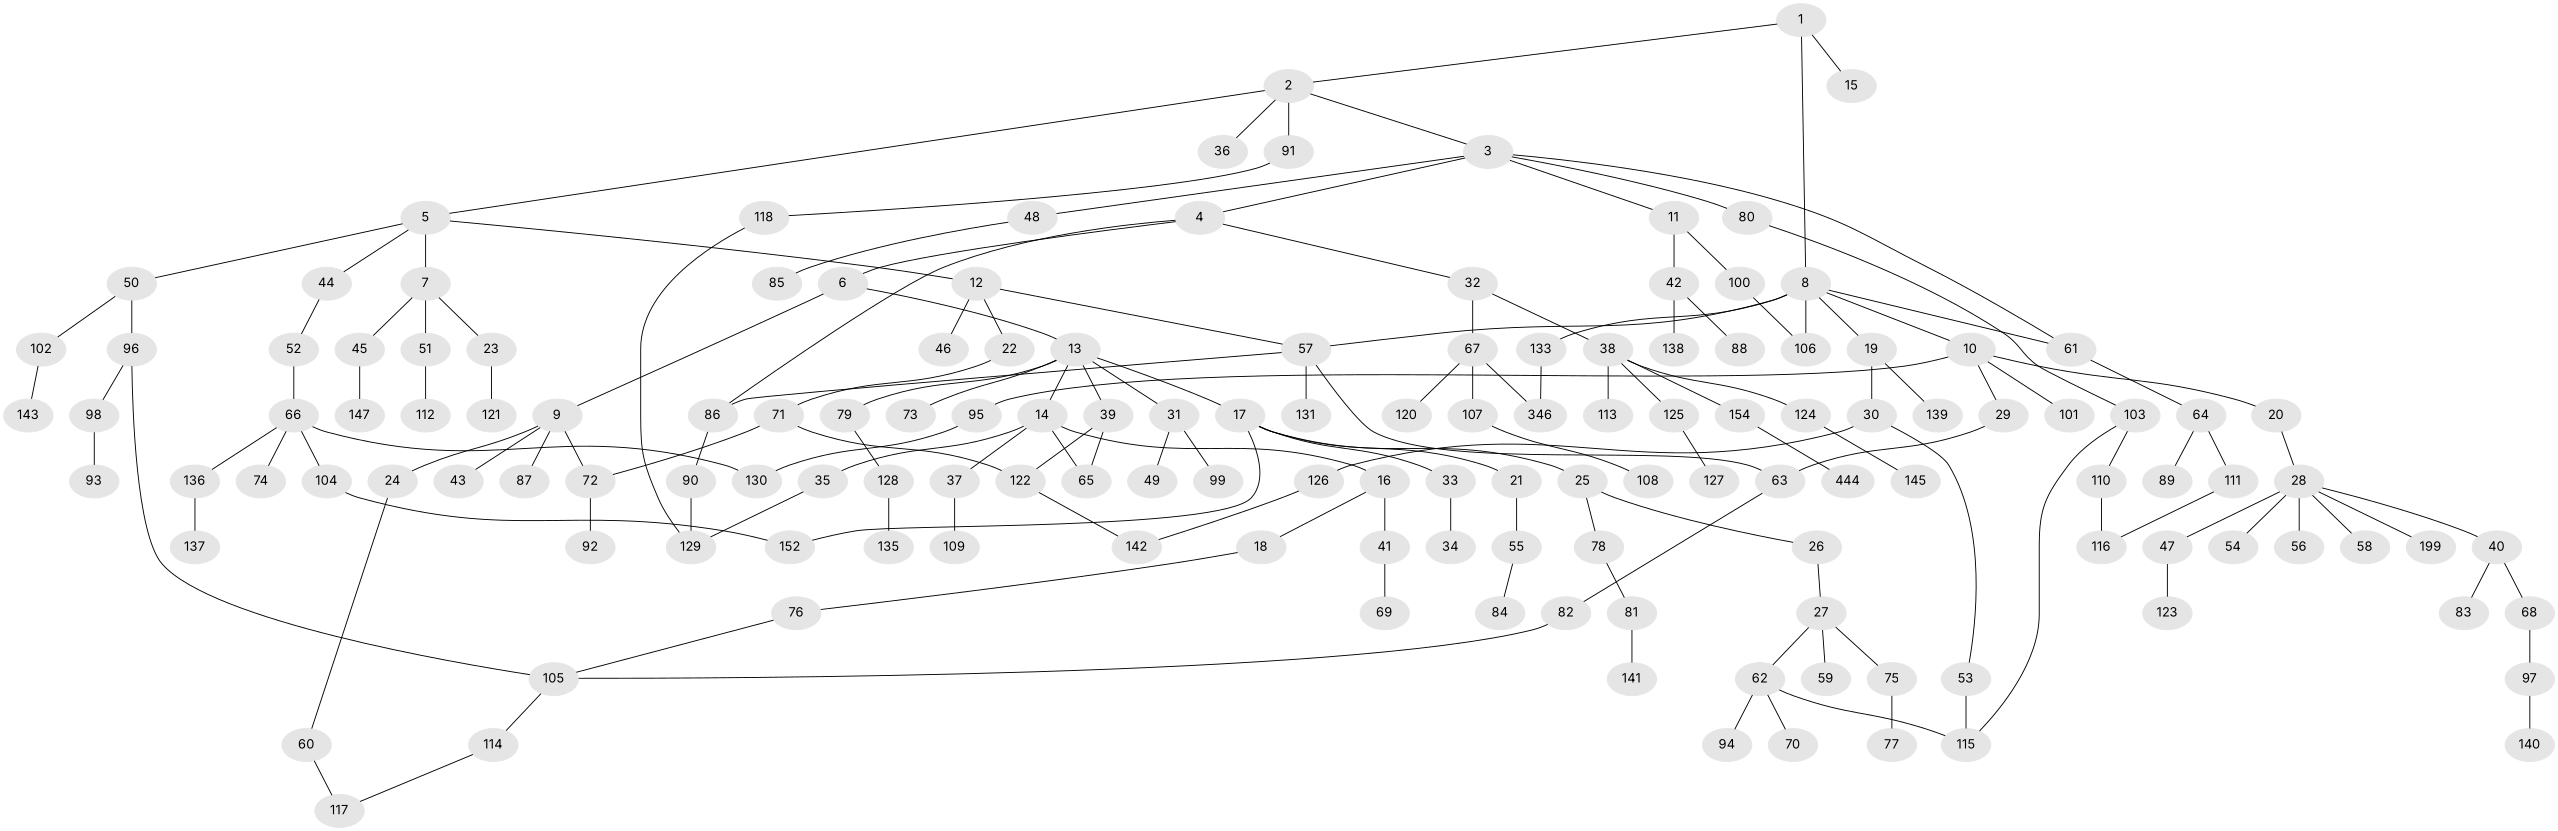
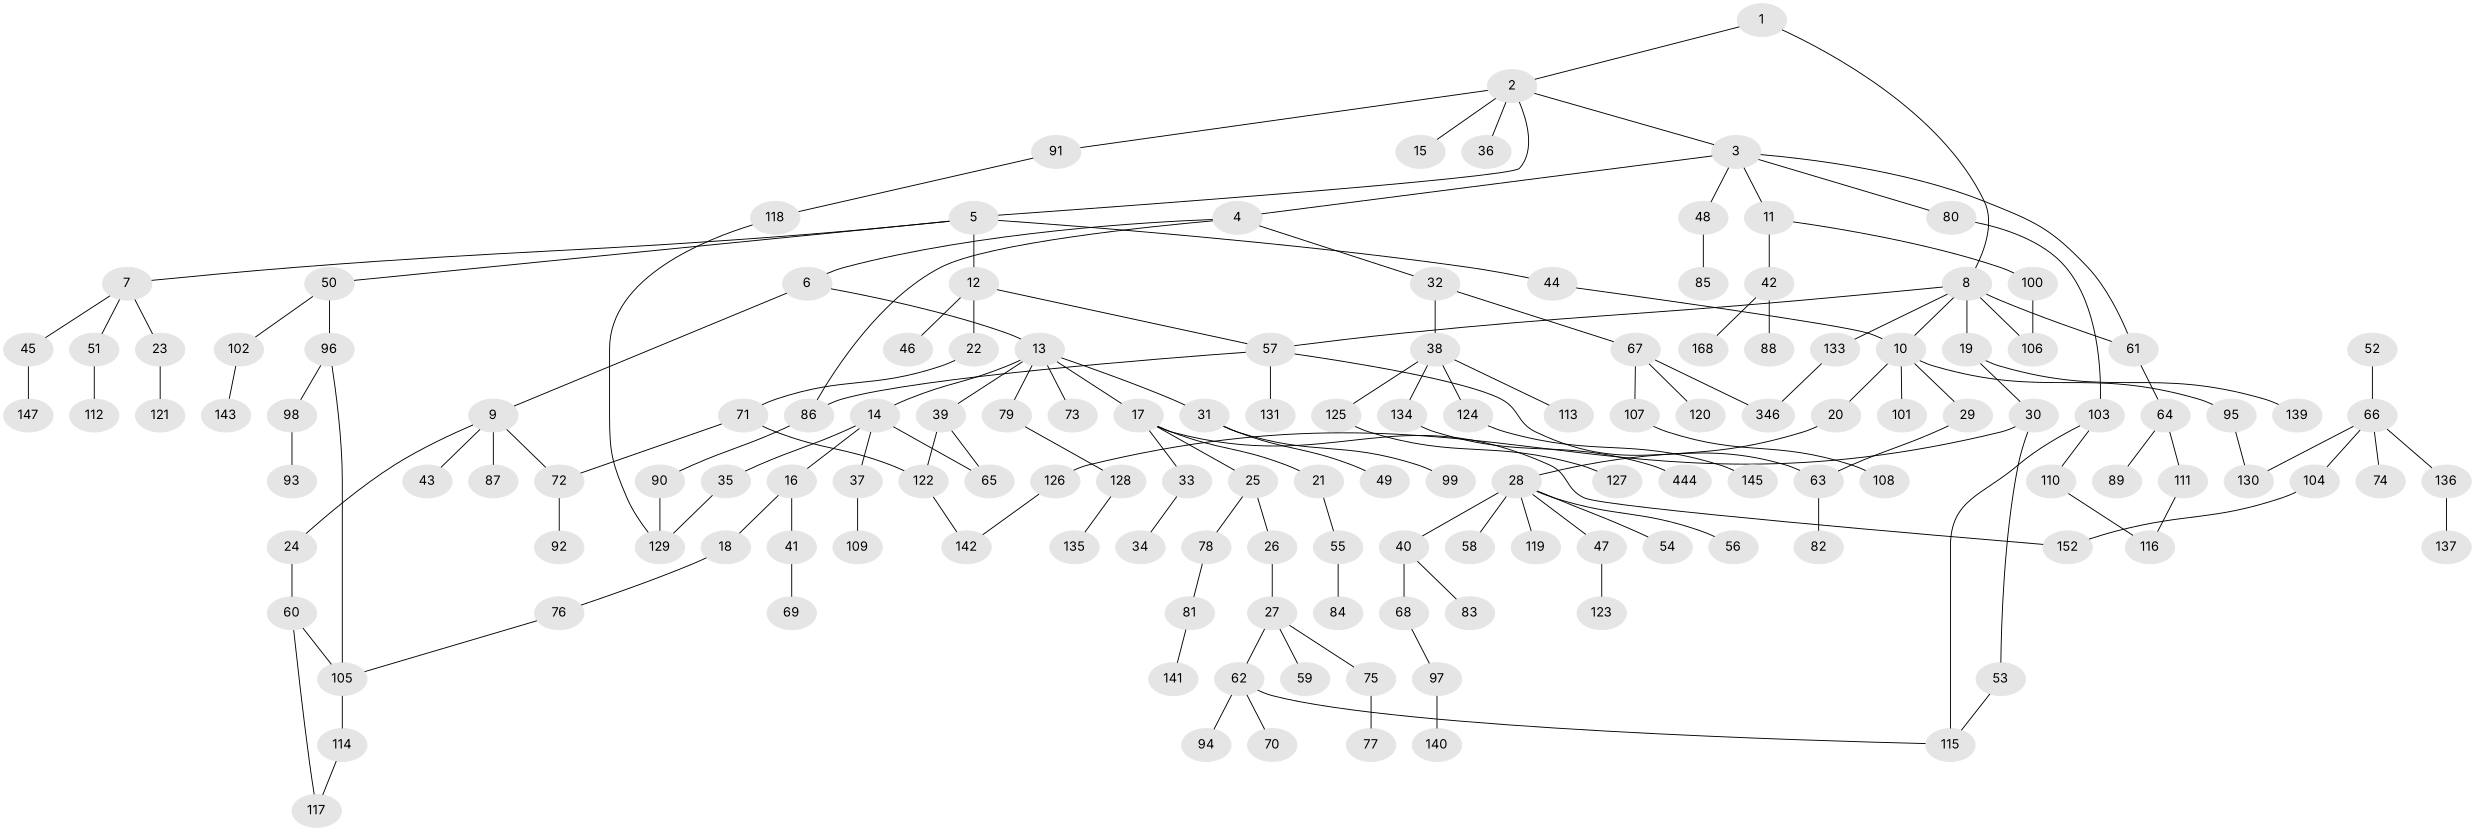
(1826, 53) -> (1466, 119)
(310, 317) -> (1753, 313)
(1674, 350) -> (1703, 350)
(1740, 416) -> (1402, 416)
(2431, 547) -> (1536, 547)
(1065, 671) -> (317, 646)
